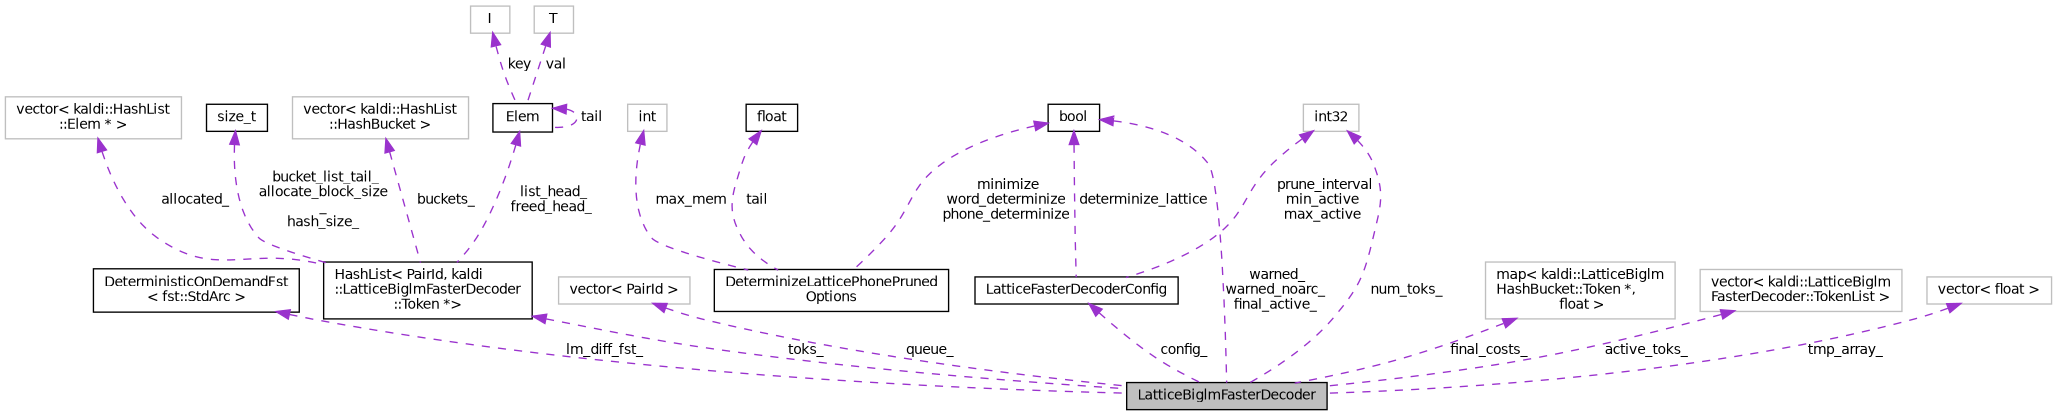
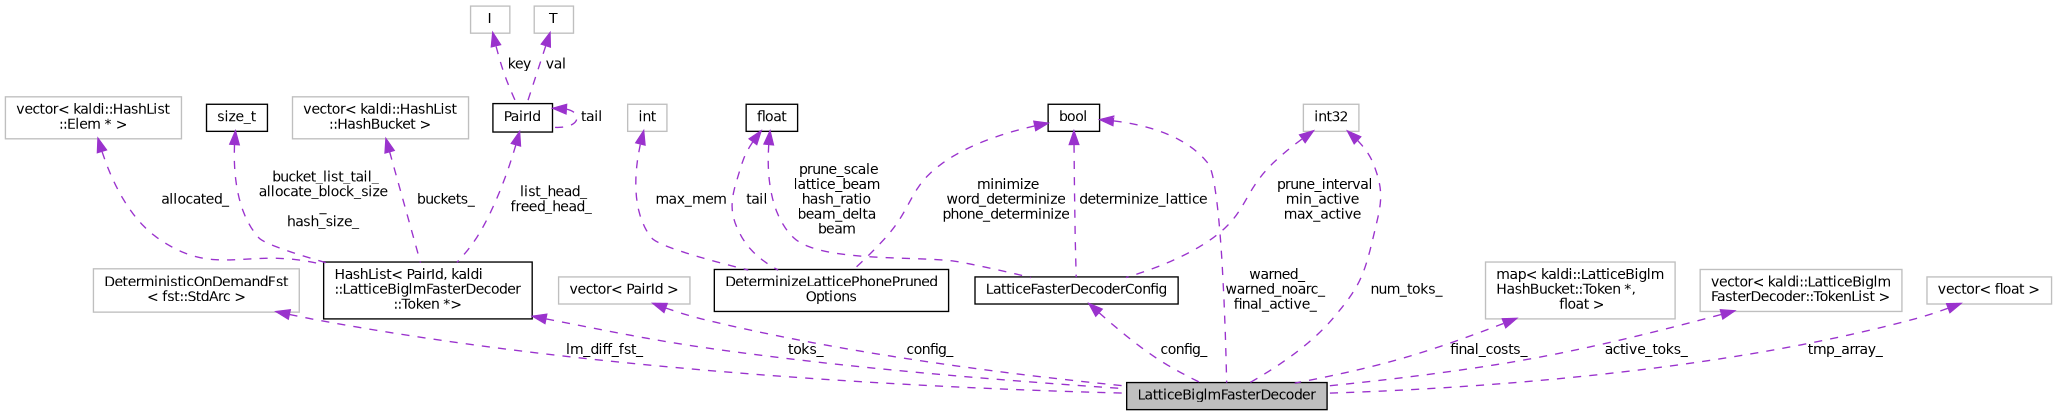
(523, 118) -> (523, 118)
none -> (853, 255)
(196, 290) -> (196, 290)
(928, 351) -> (928, 351)
